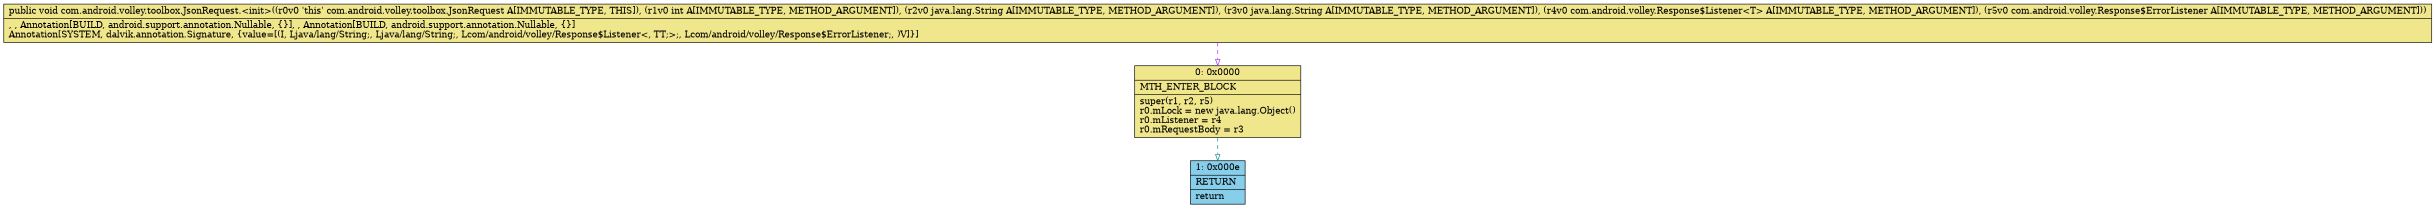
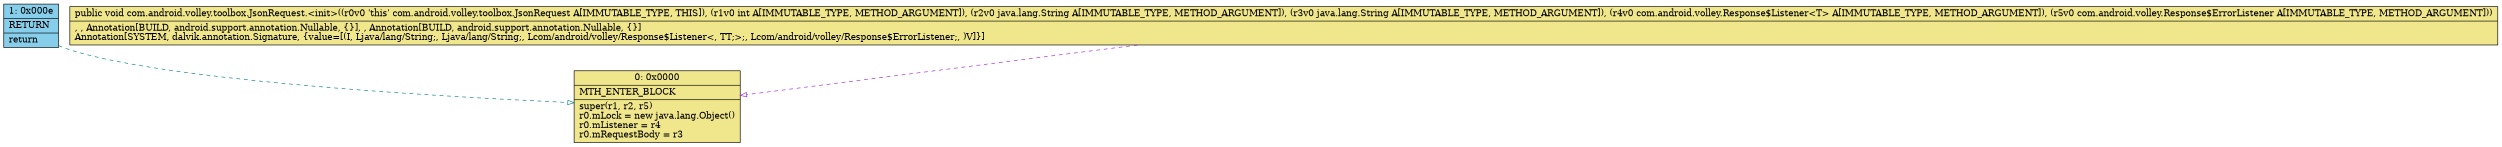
(1218, 146) -> (312, 86)
